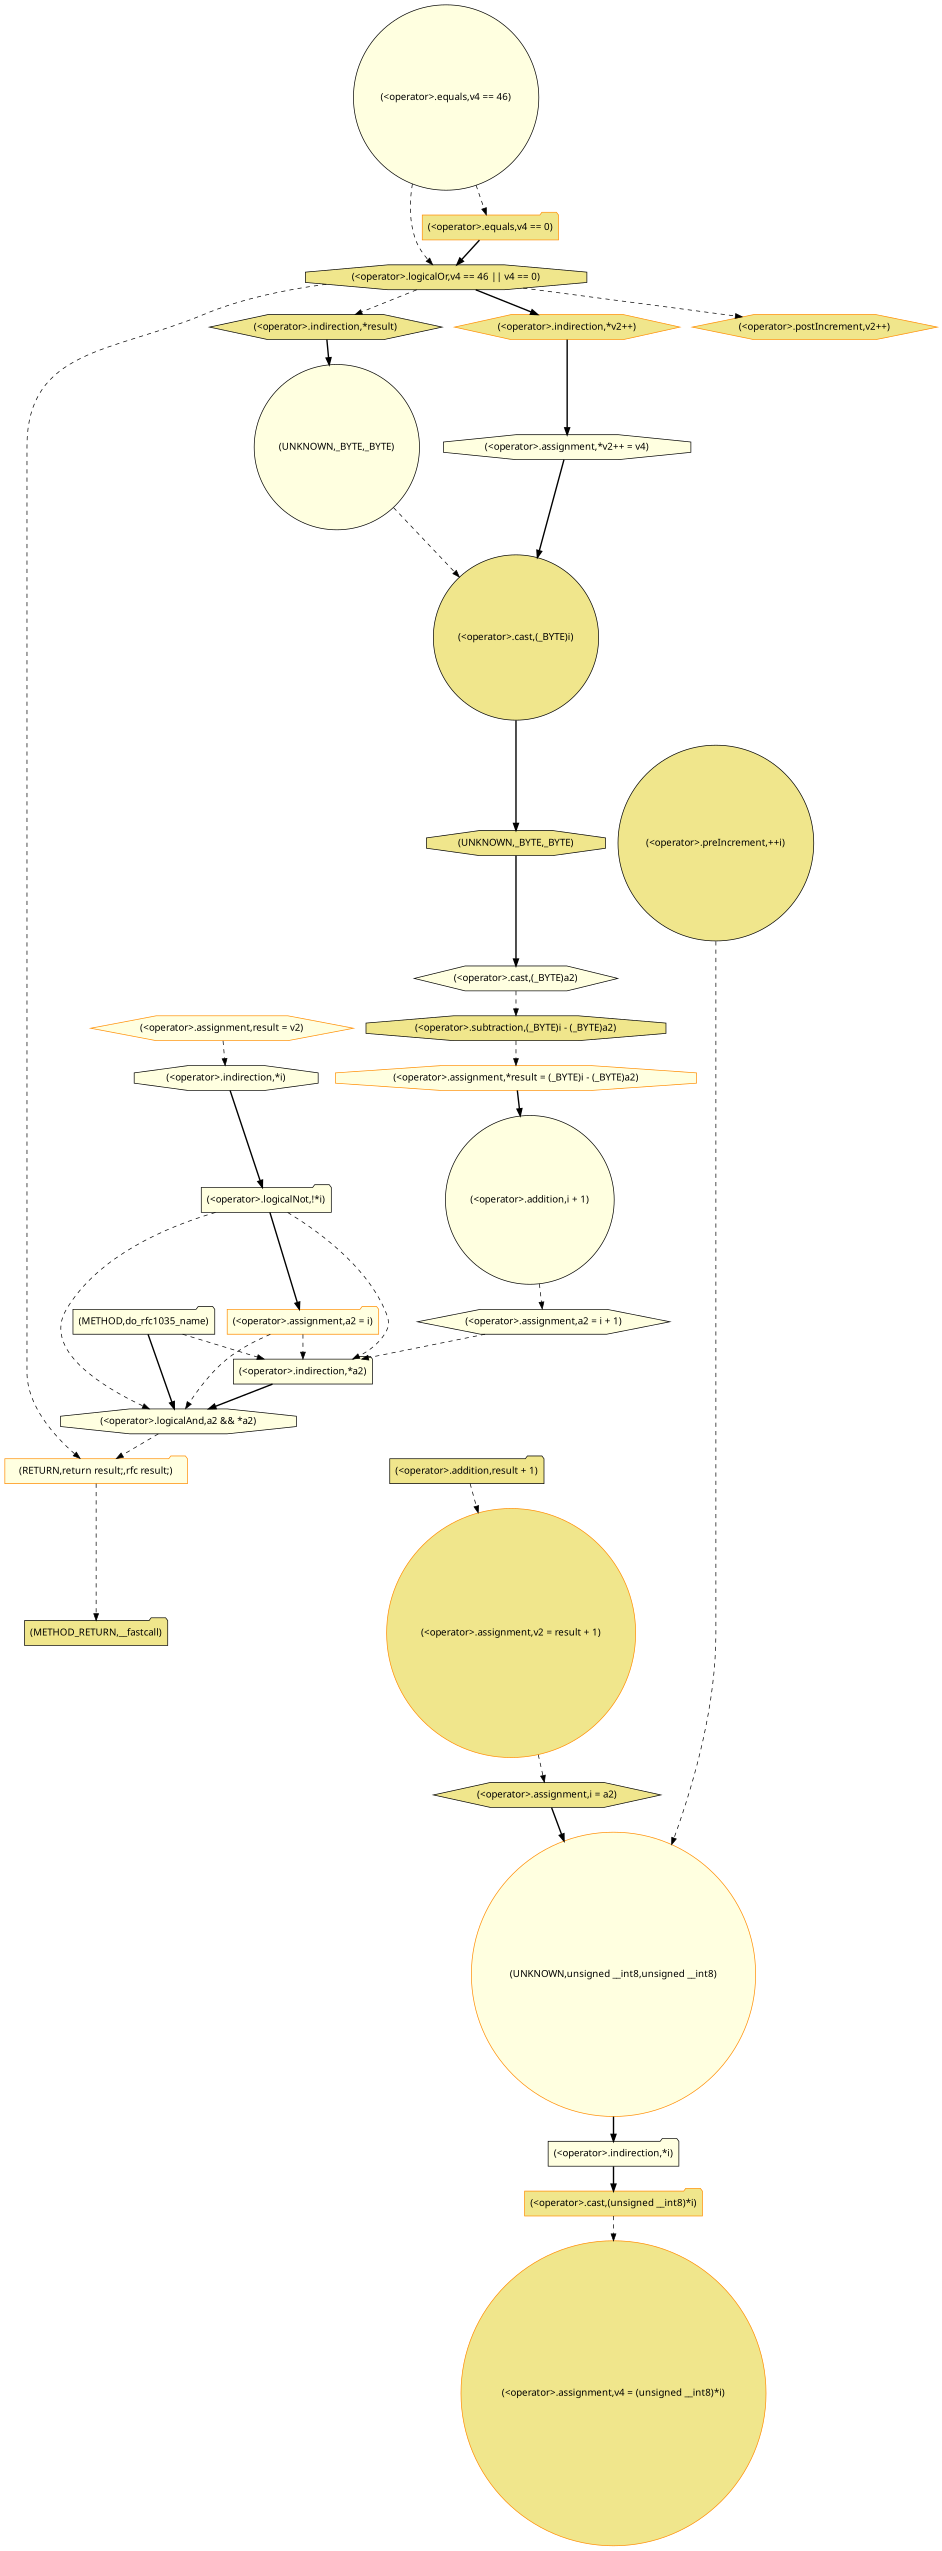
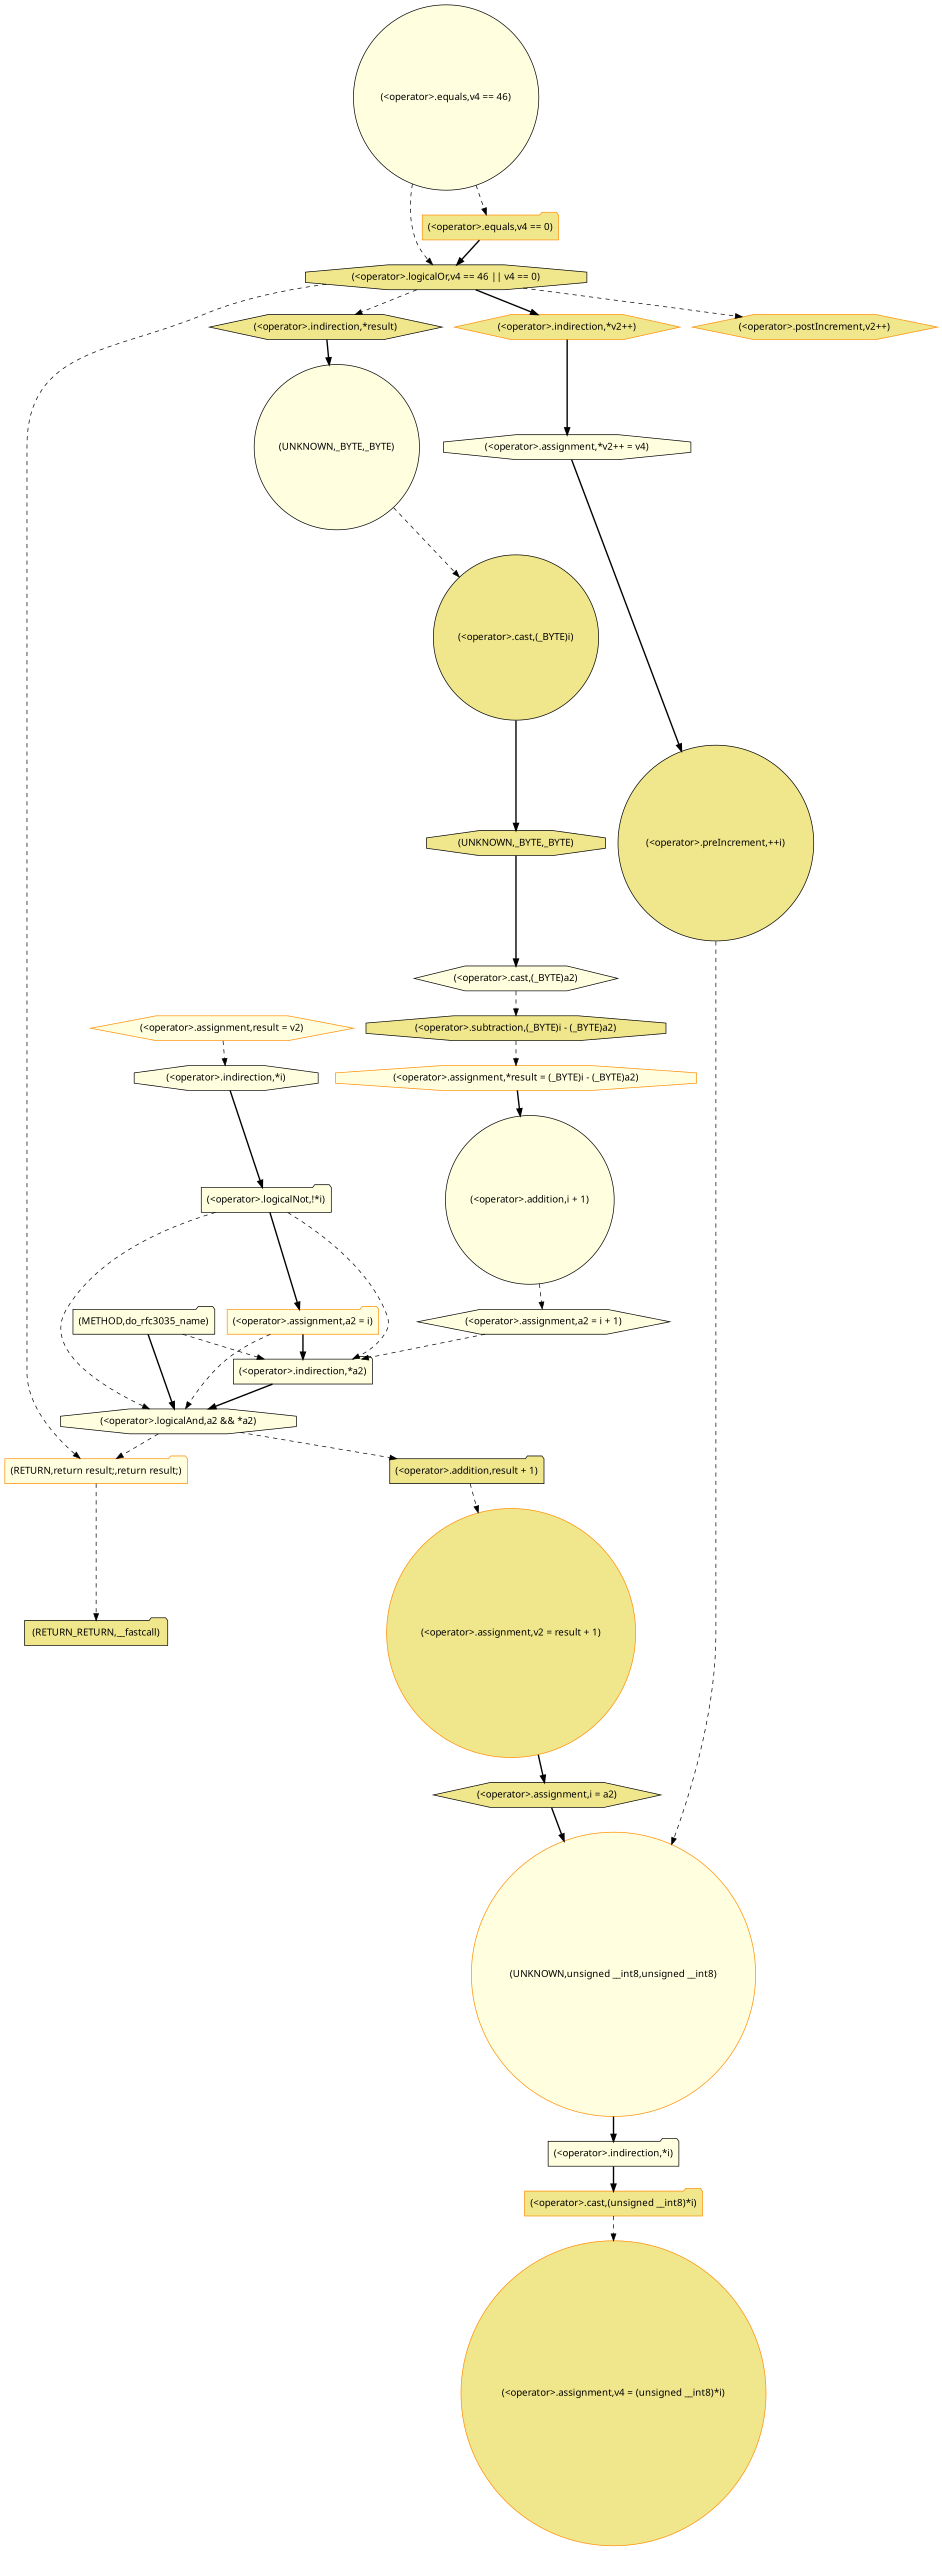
(552, 505) -> (625, 602)
(144, 1322) -> (144, 1322)
(303, 1343) -> (303, 1343)
none -> (315, 1445)
(96, 1471) -> (96, 1471)
(96, 1633) -> (96, 1633)
(541, 1765) -> (541, 1765)
